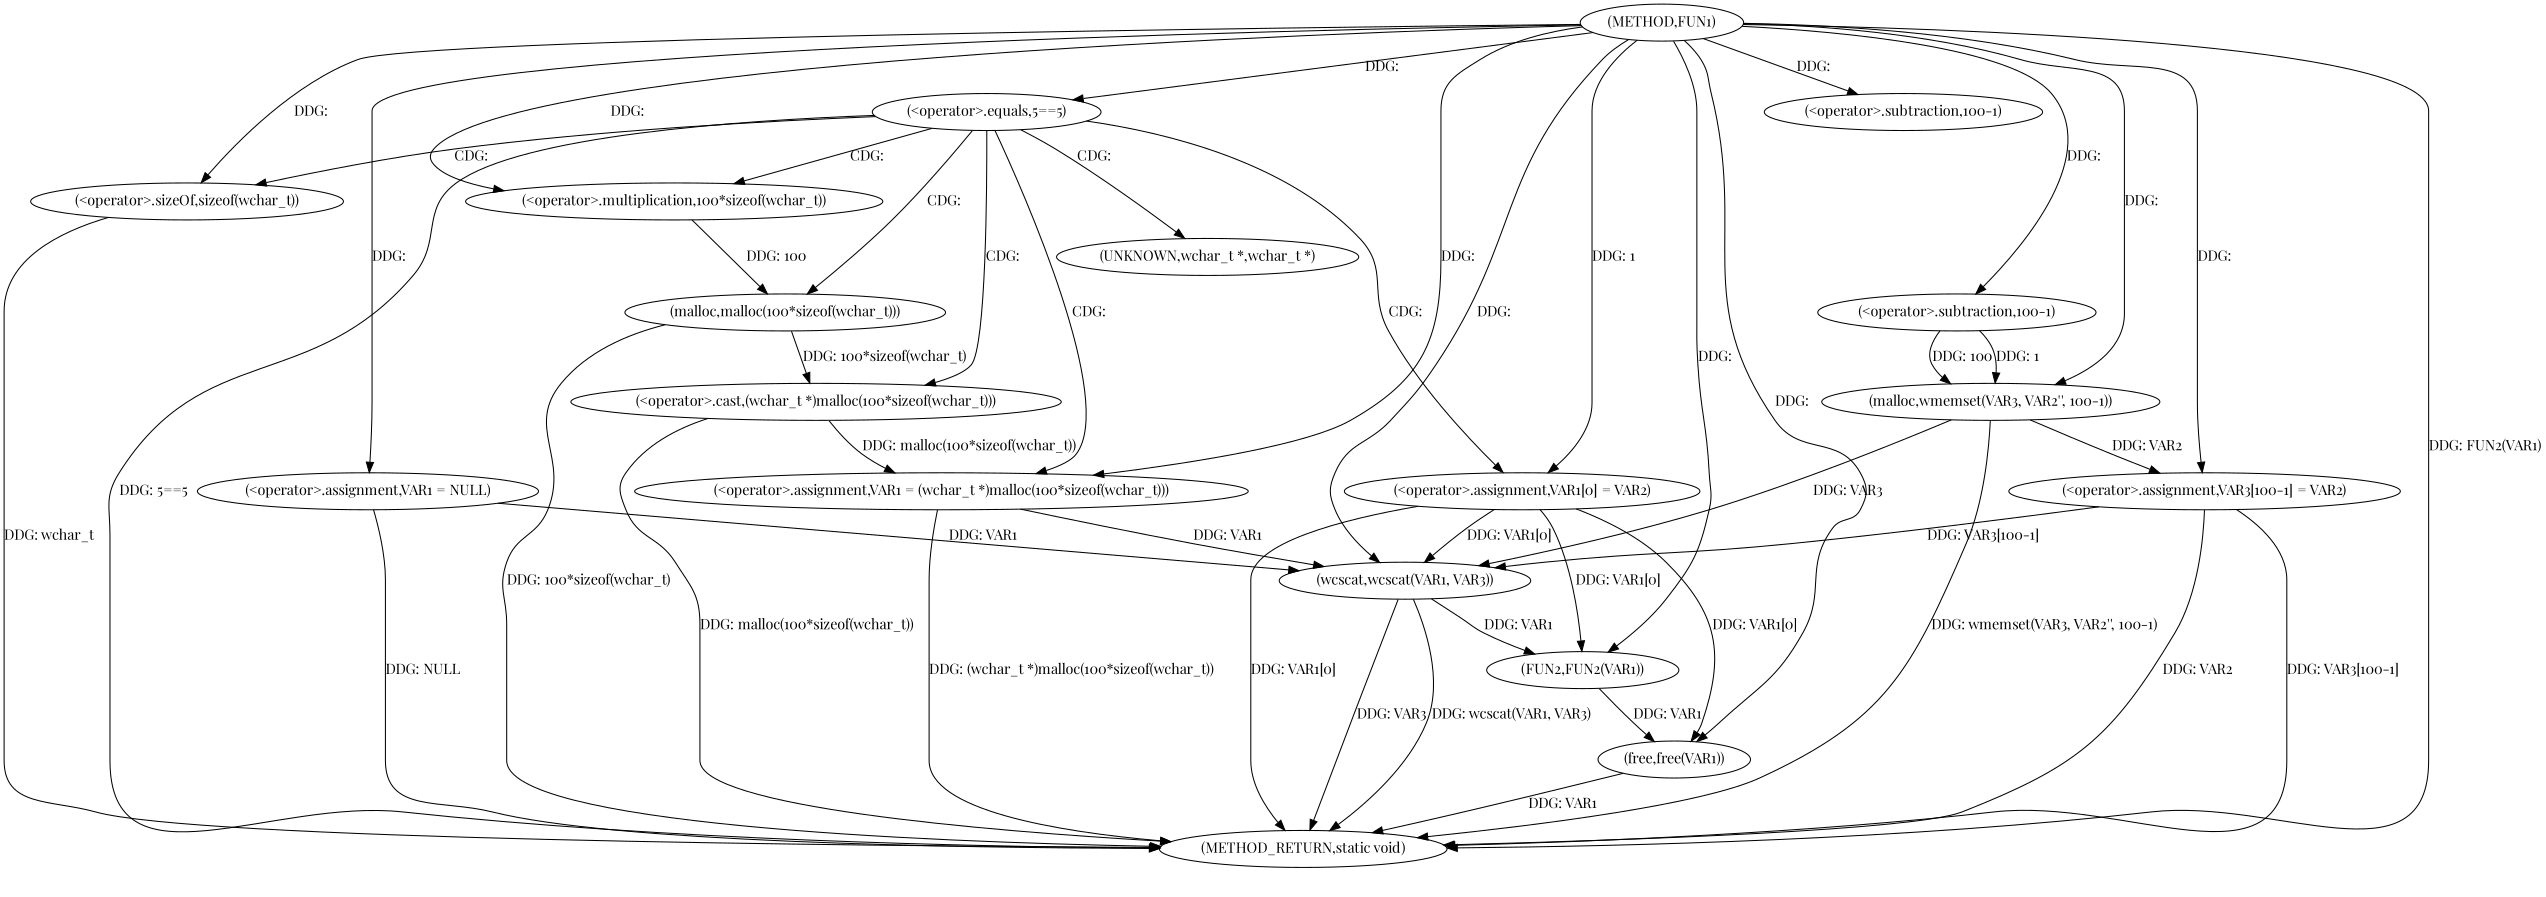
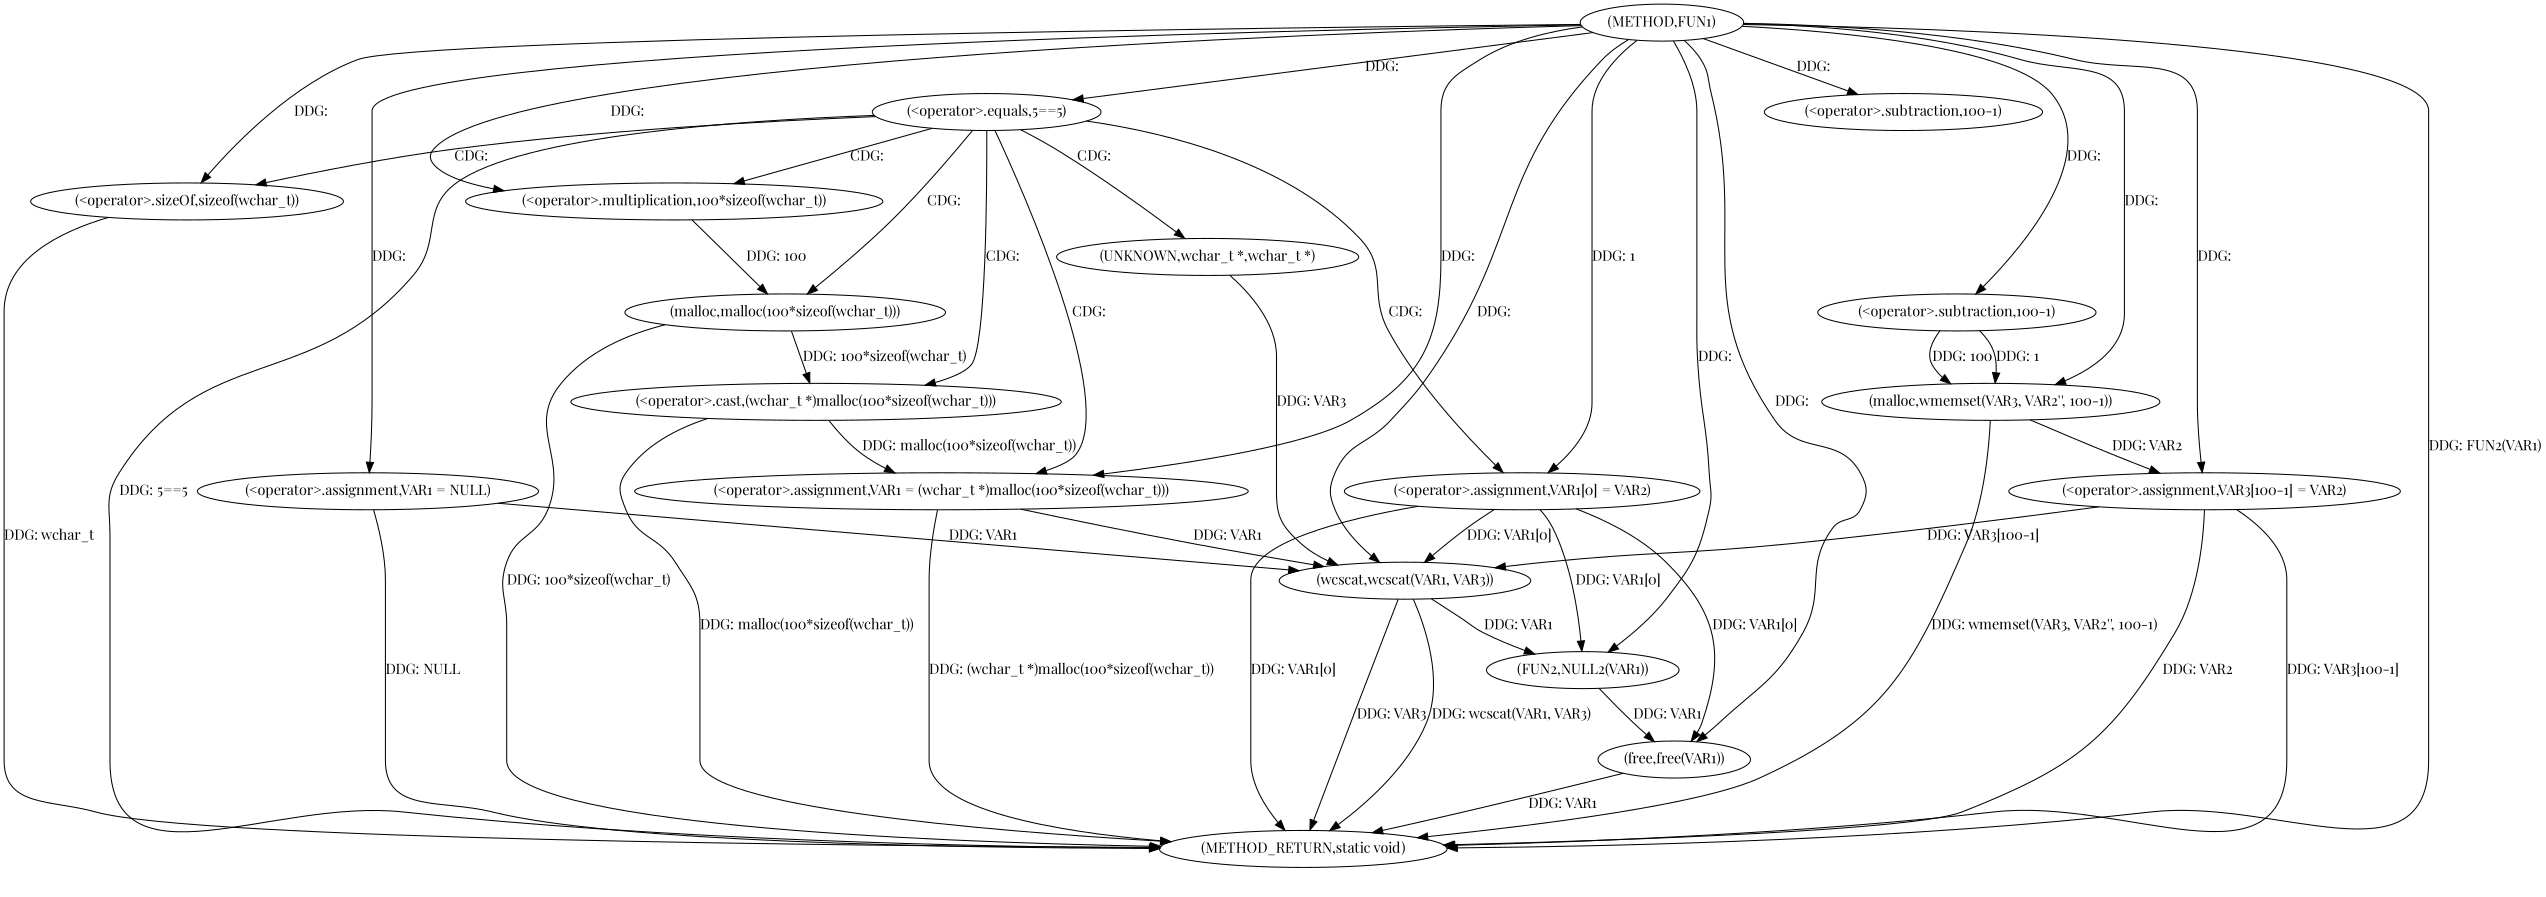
(1724, 505) -> (1276, 422)
(1583, 670) -> (1583, 670)
